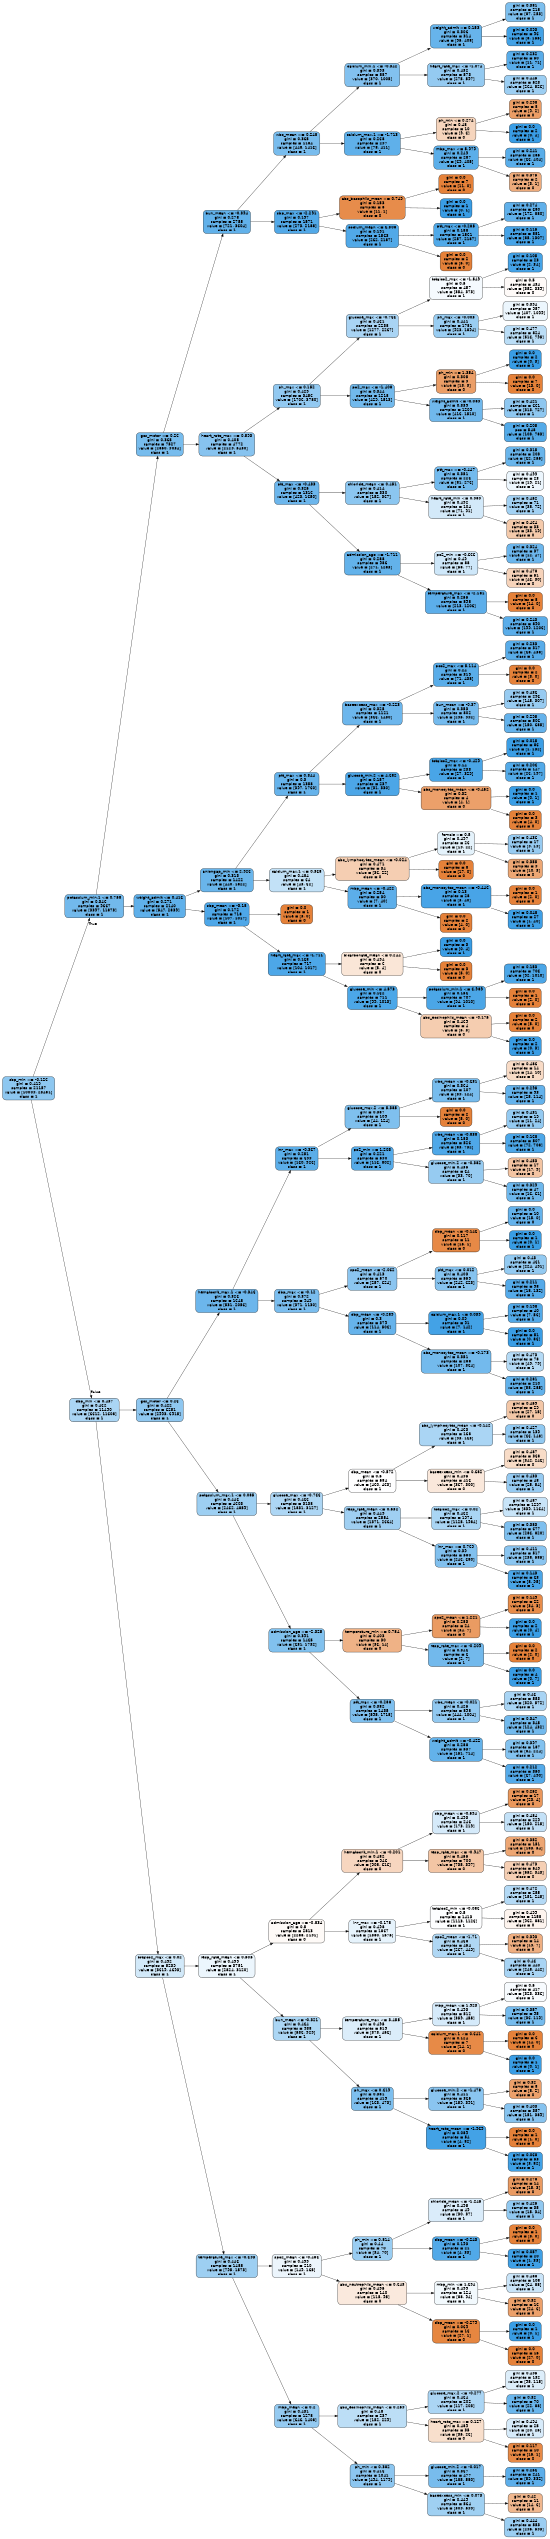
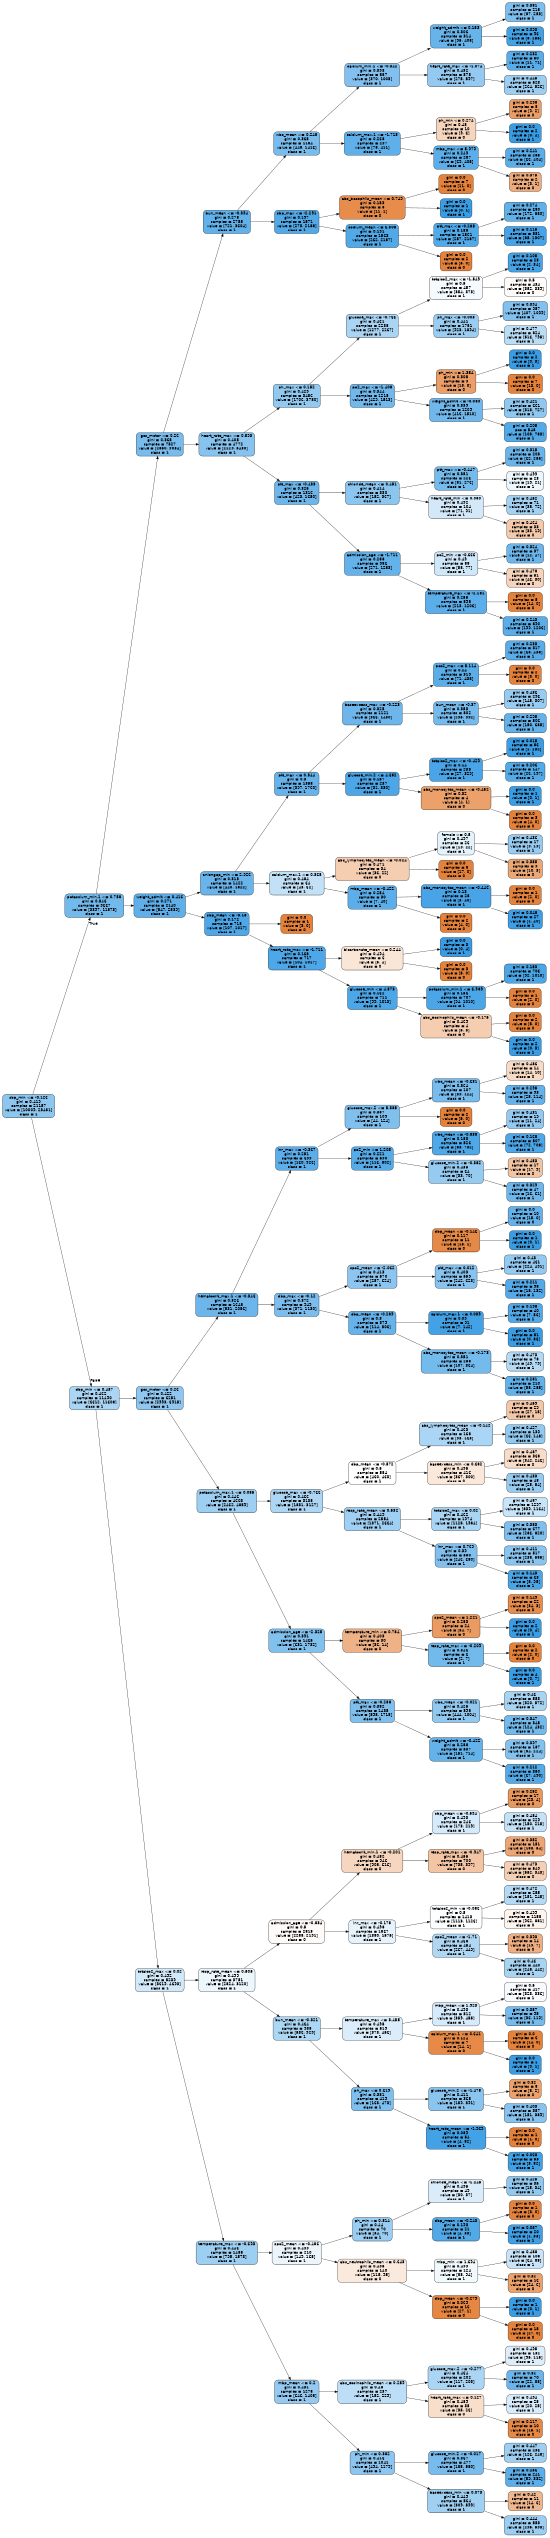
(525, 311) -> (525, 311)
(525, 2186) -> none
none -> (525, 2453)
